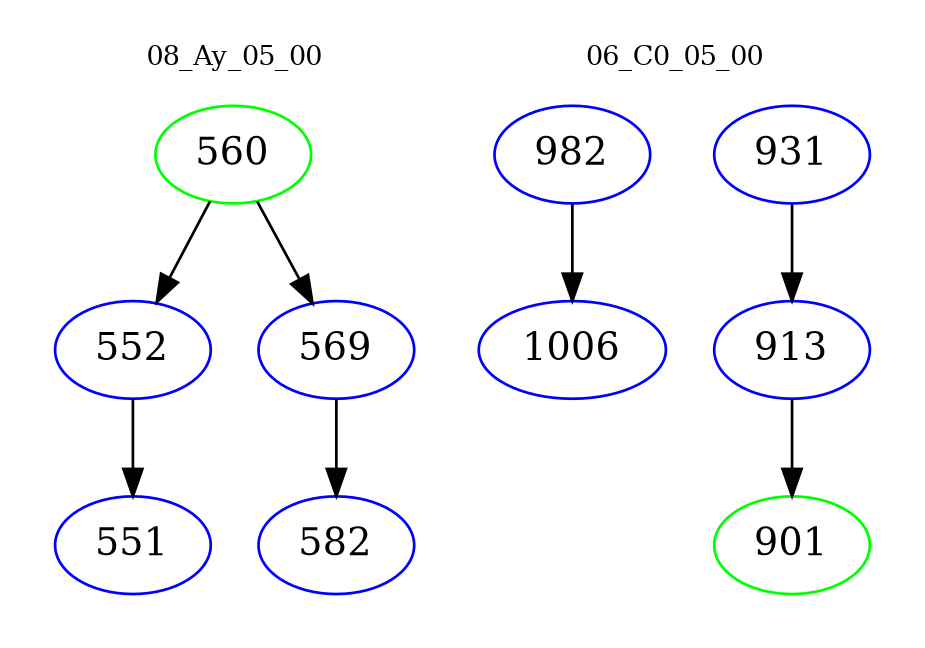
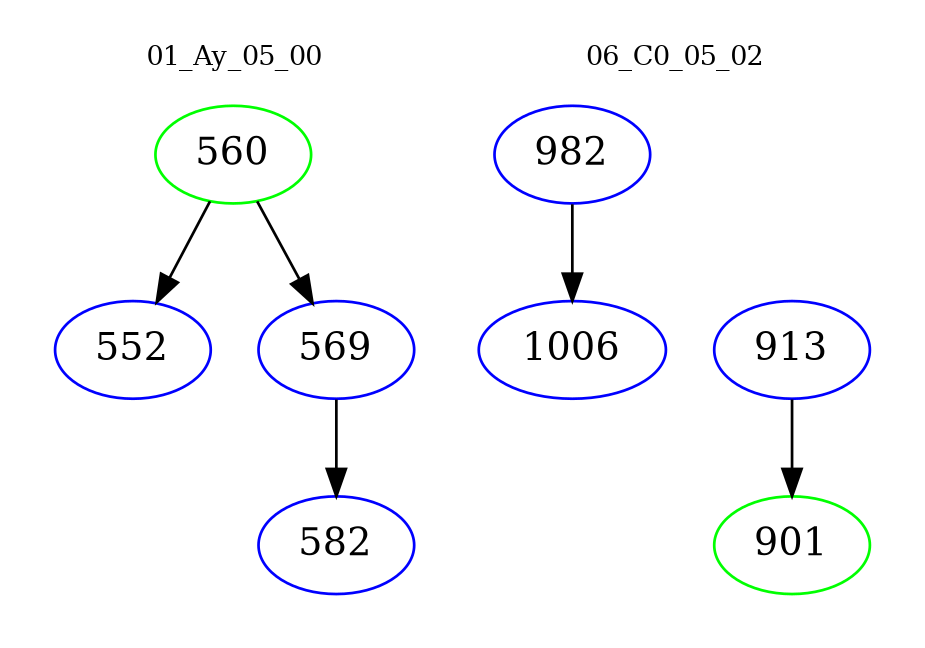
(235, 58) -> (235, 58)
(675, 58) -> (675, 58)
(792, 155) -> none
(133, 545) -> none
